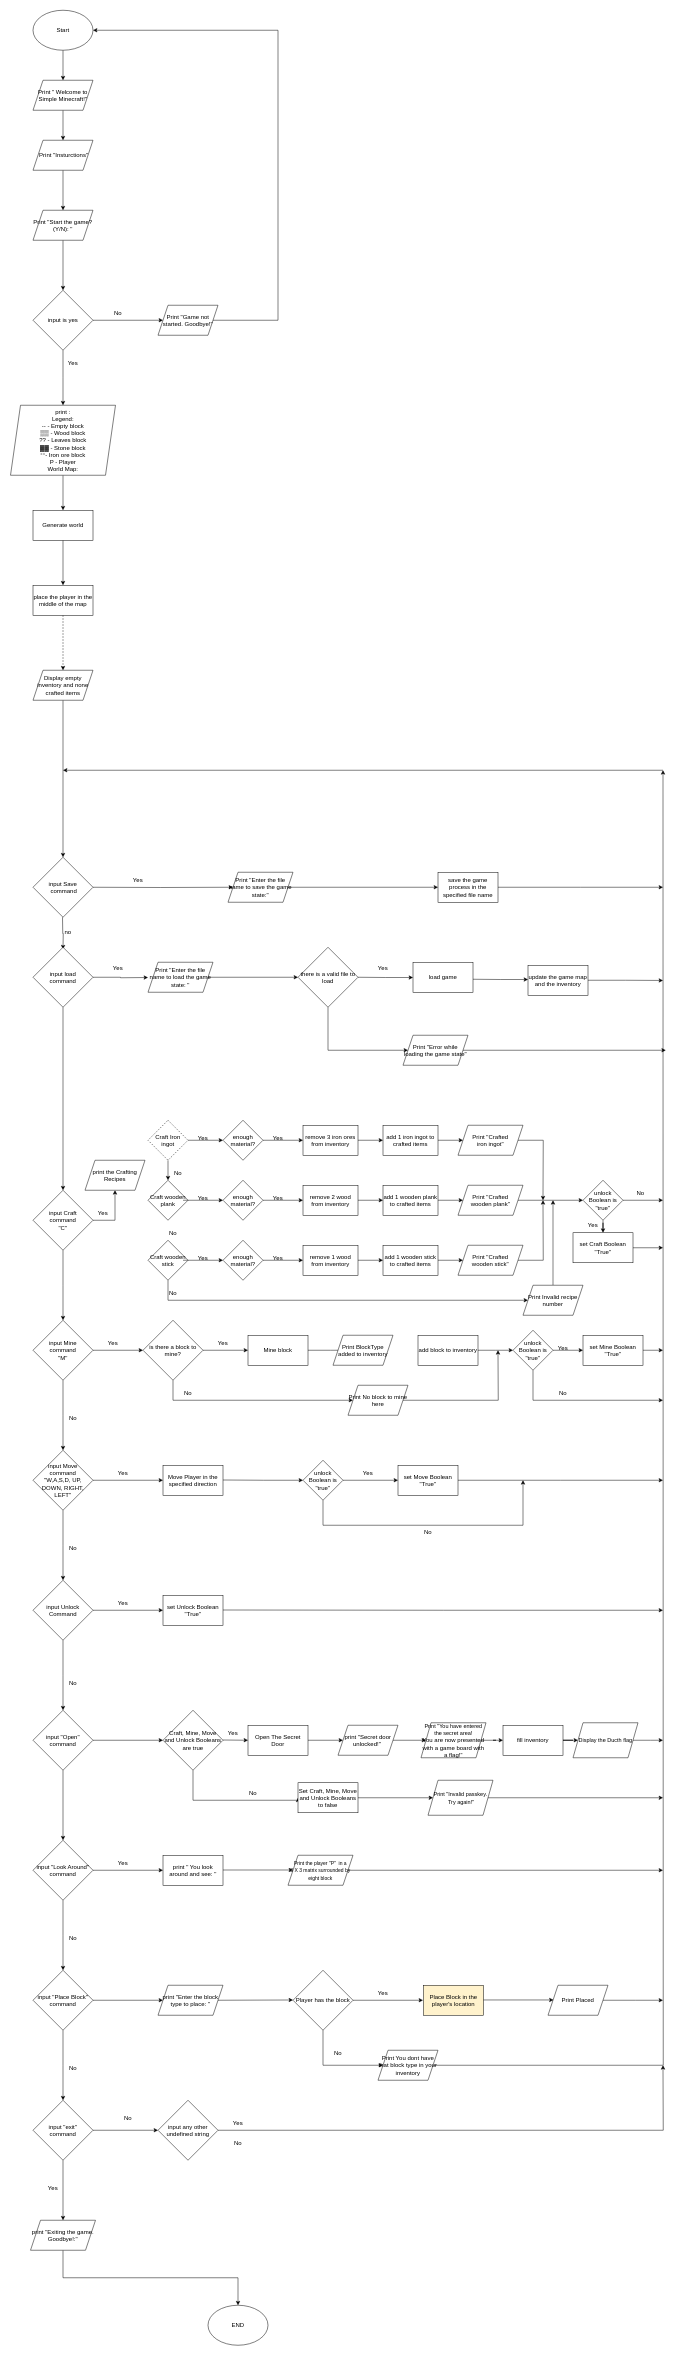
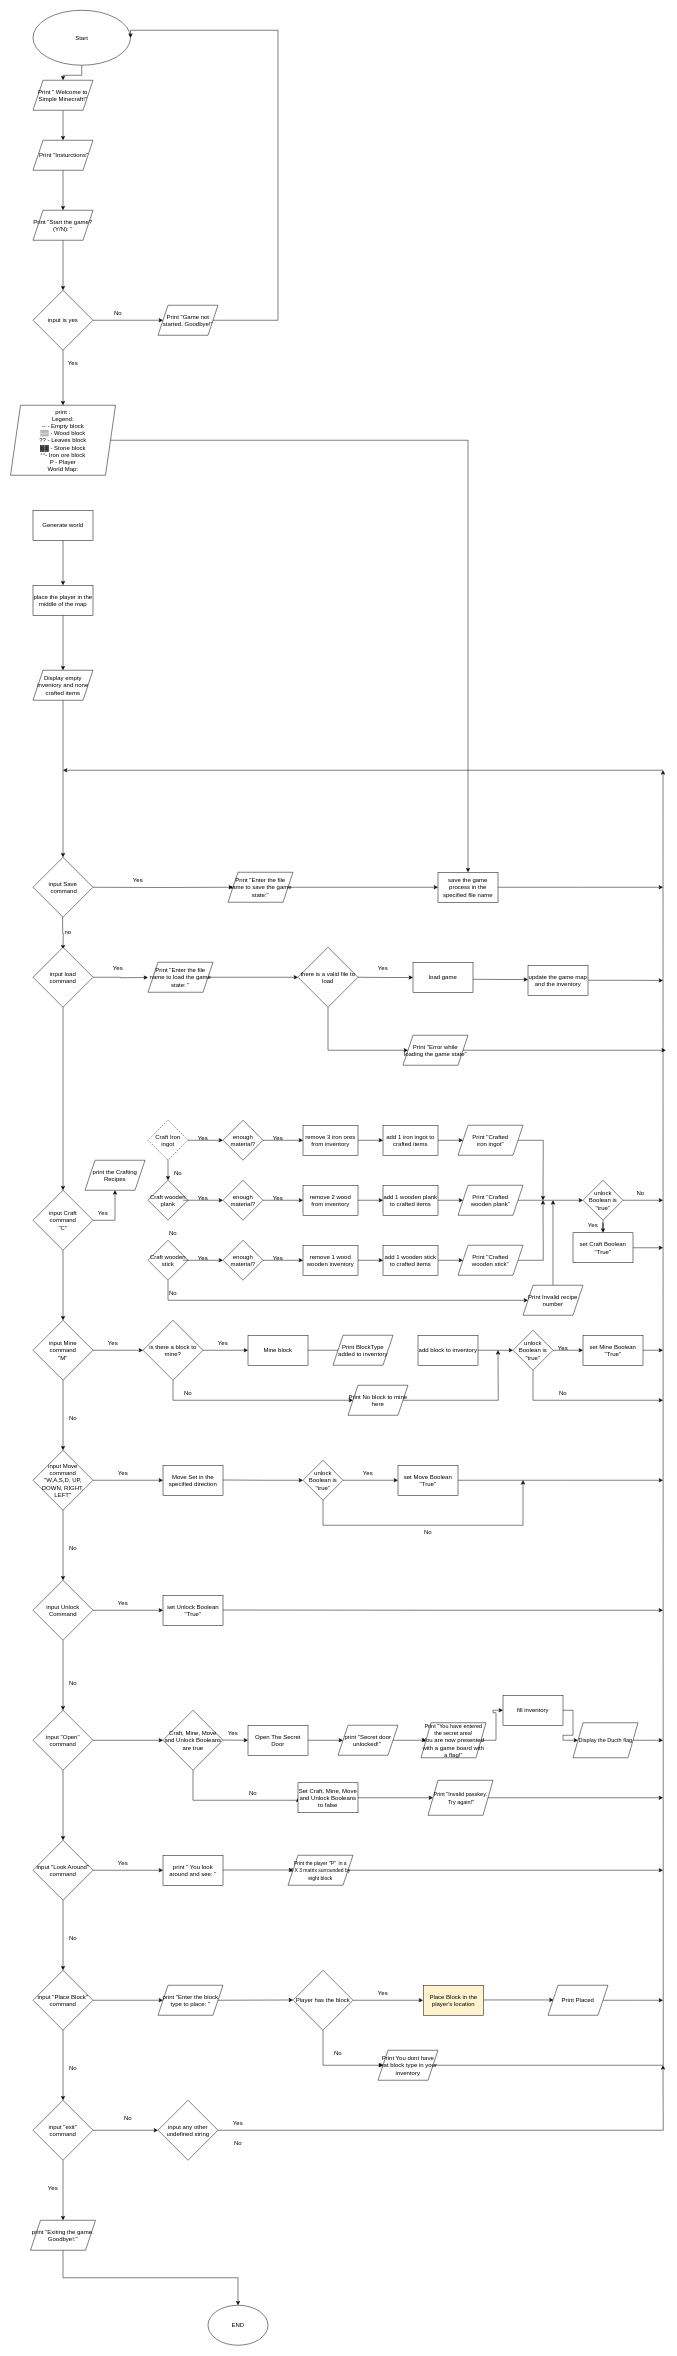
(63, 30) -> (82, 38)
(63, 505) -> (468, 867)
(63, 641) -> (63, 641)
(330, 1260) -> (330, 1260)
(193, 1480) -> (193, 1480)
(533, 1740) -> (533, 1710)
